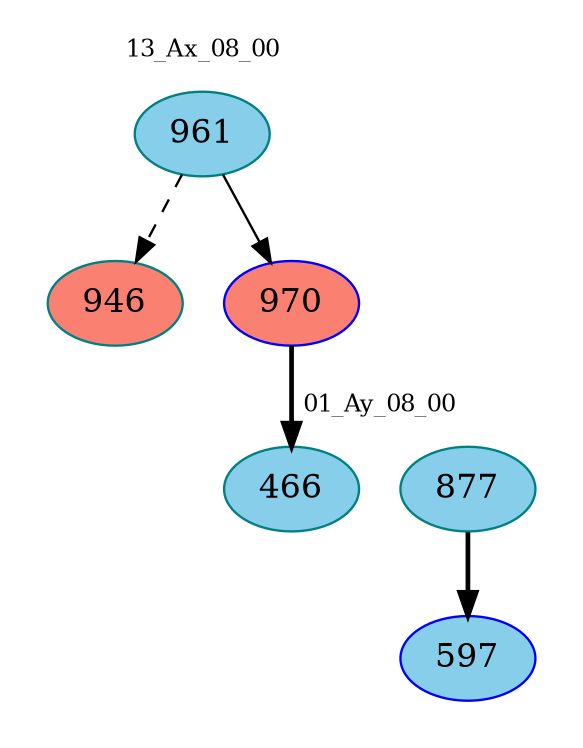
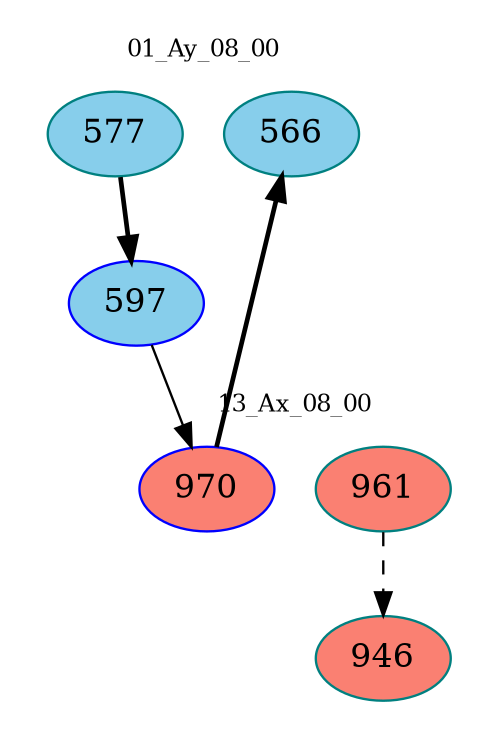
(202, 134) -> (383, 489)
(241, 208) -> (173, 399)
(292, 489) -> (292, 134)
(468, 489) -> (115, 134)
